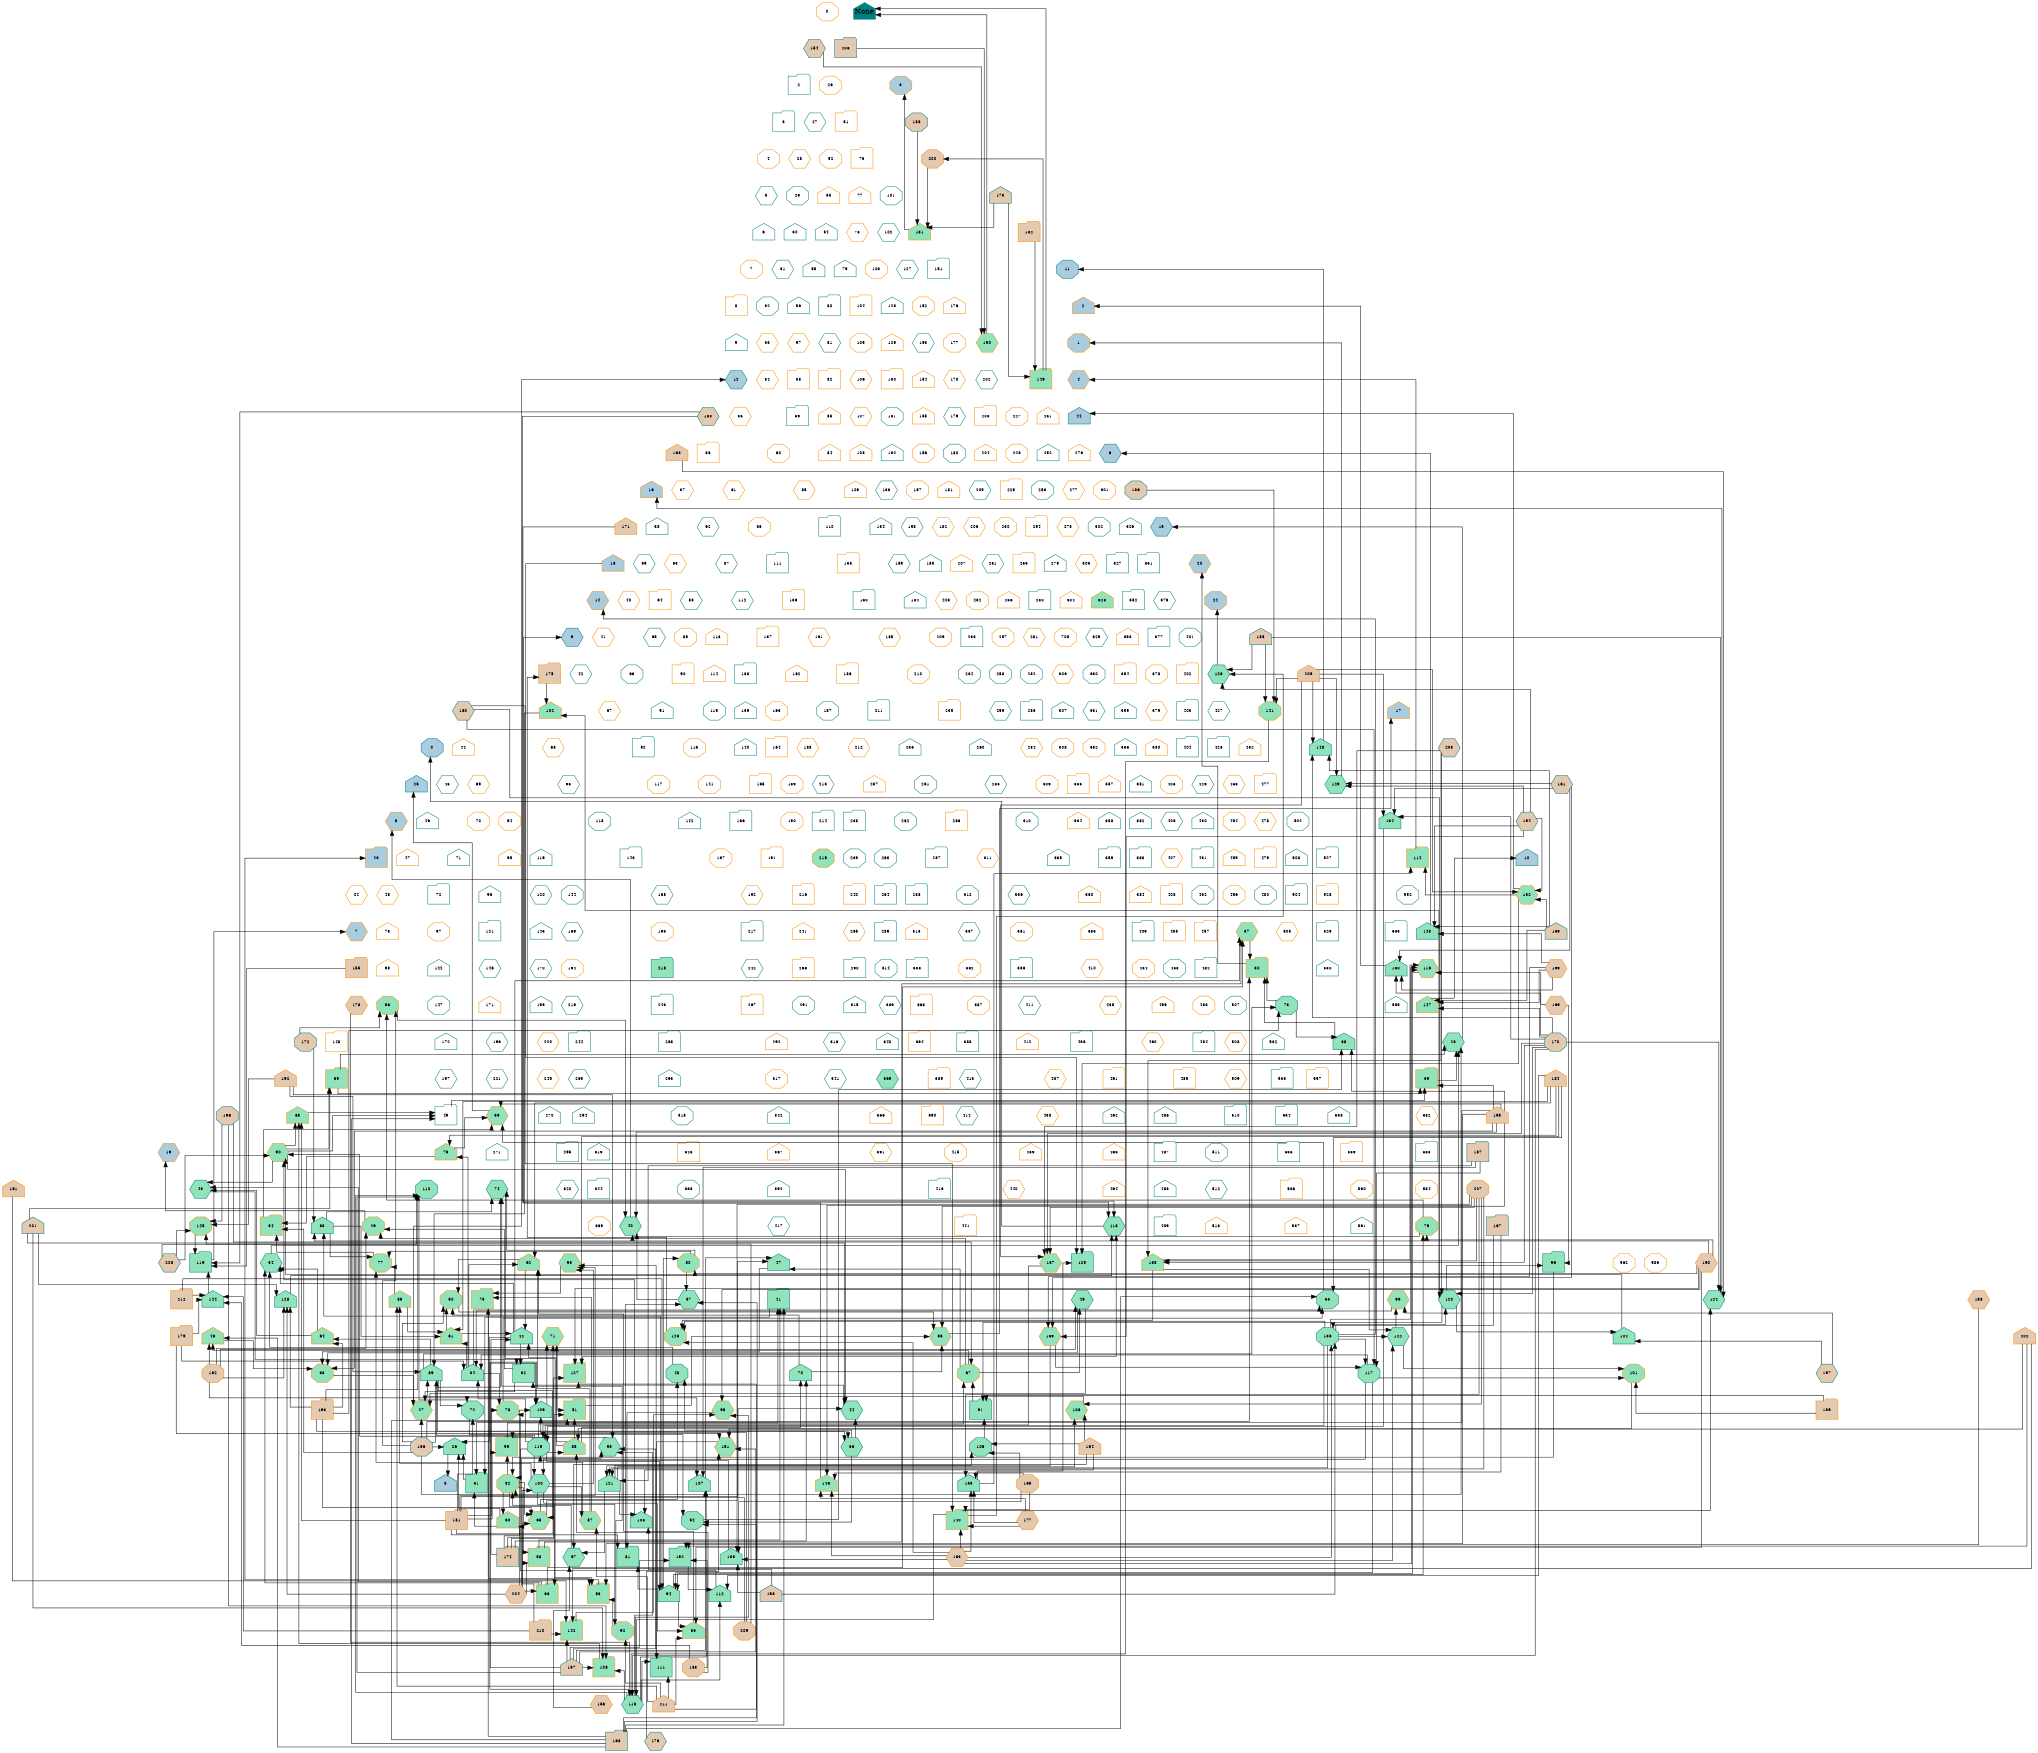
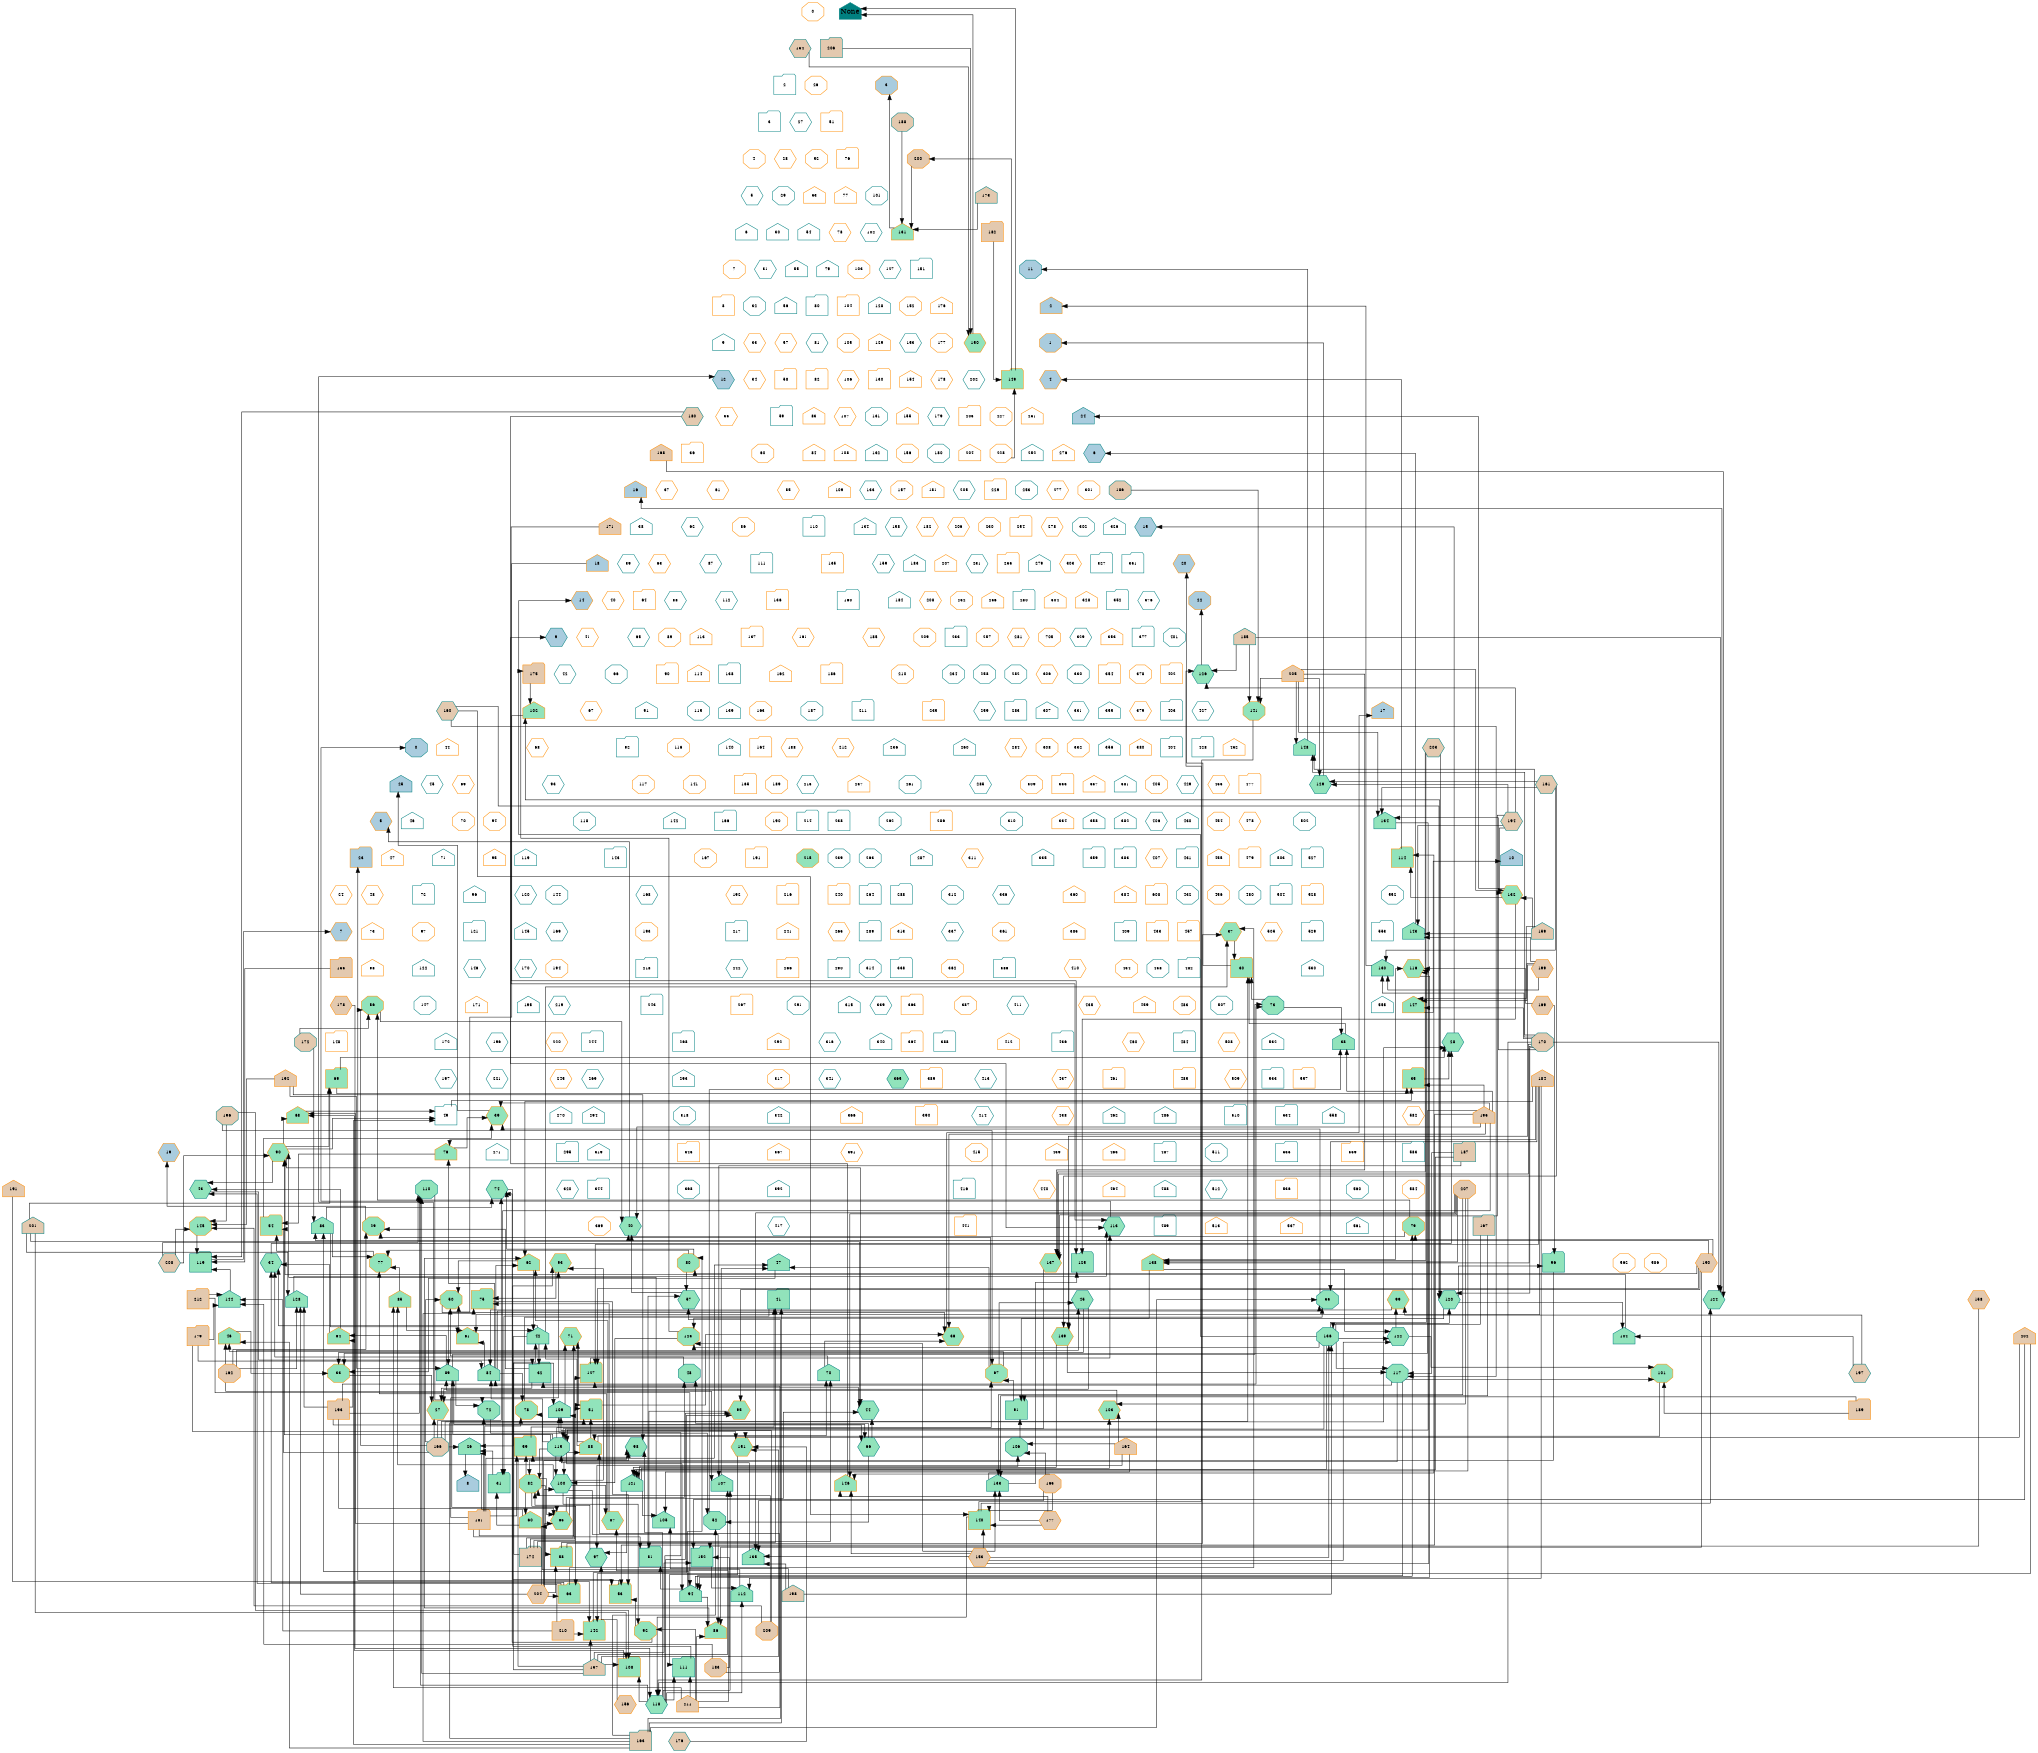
(1009, 298) -> (1014, 428)
(1102, 601) -> (1086, 601)
(937, 858) -> (921, 858)
(1172, 895) -> (1156, 895)
(662, 969) -> (647, 969)
(1362, 1189) -> (1357, 1189)
none -> (616, 1339)
